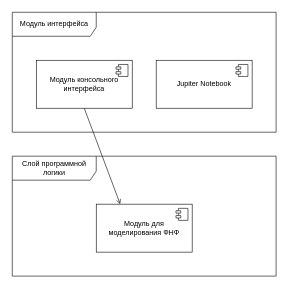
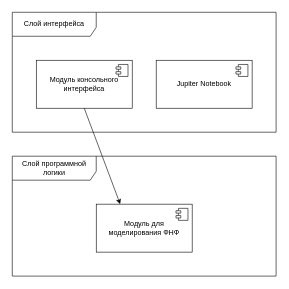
(54, 24) -> (54, 24)
(119, 200) -> (118, 199)
